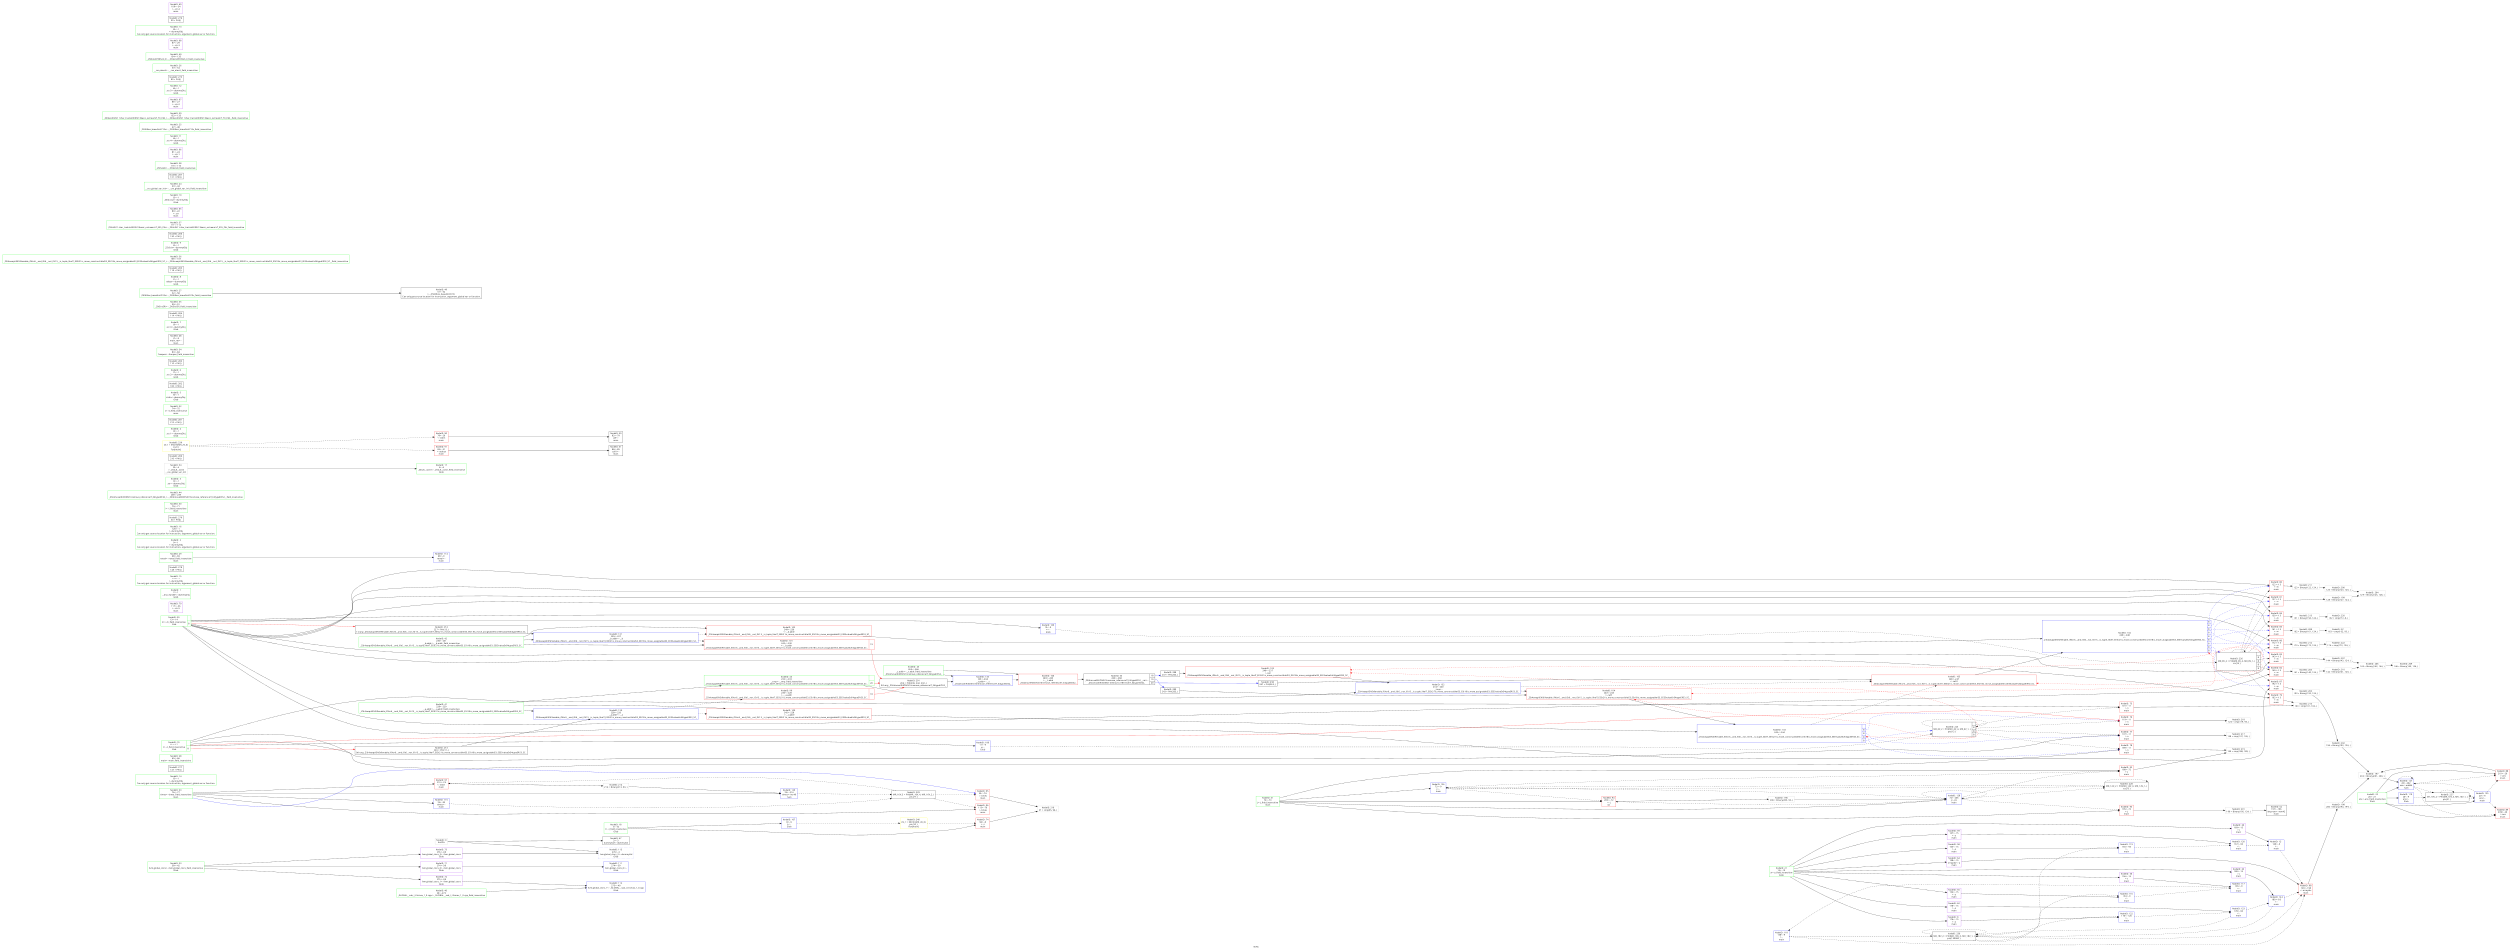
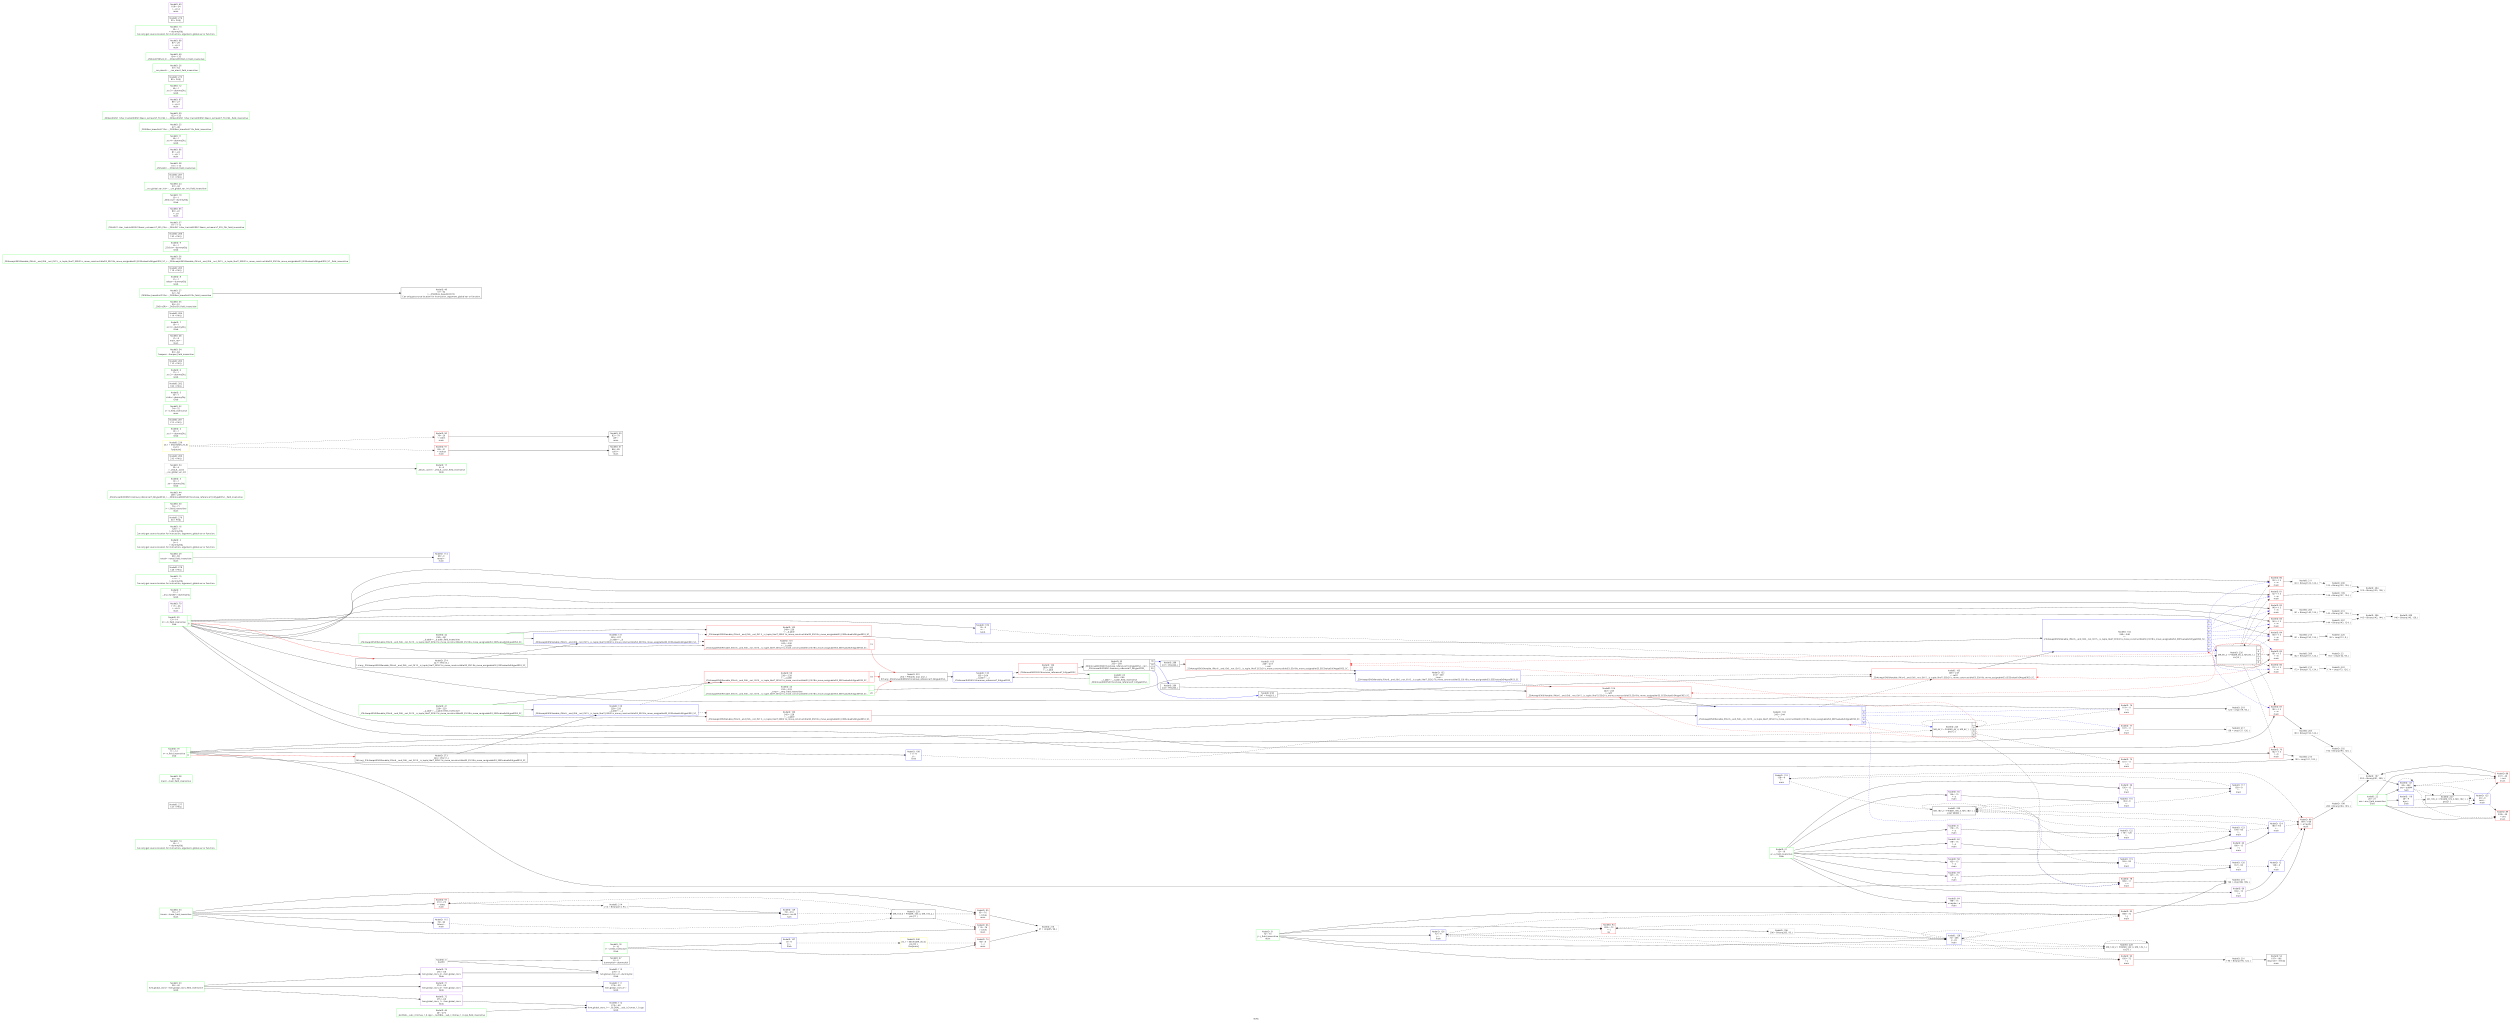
(980, 672) -> (1083, 674)
(614, 694) -> (606, 693)
(1154, 735) -> (1154, 729)
(579, 772) -> (584, 892)
